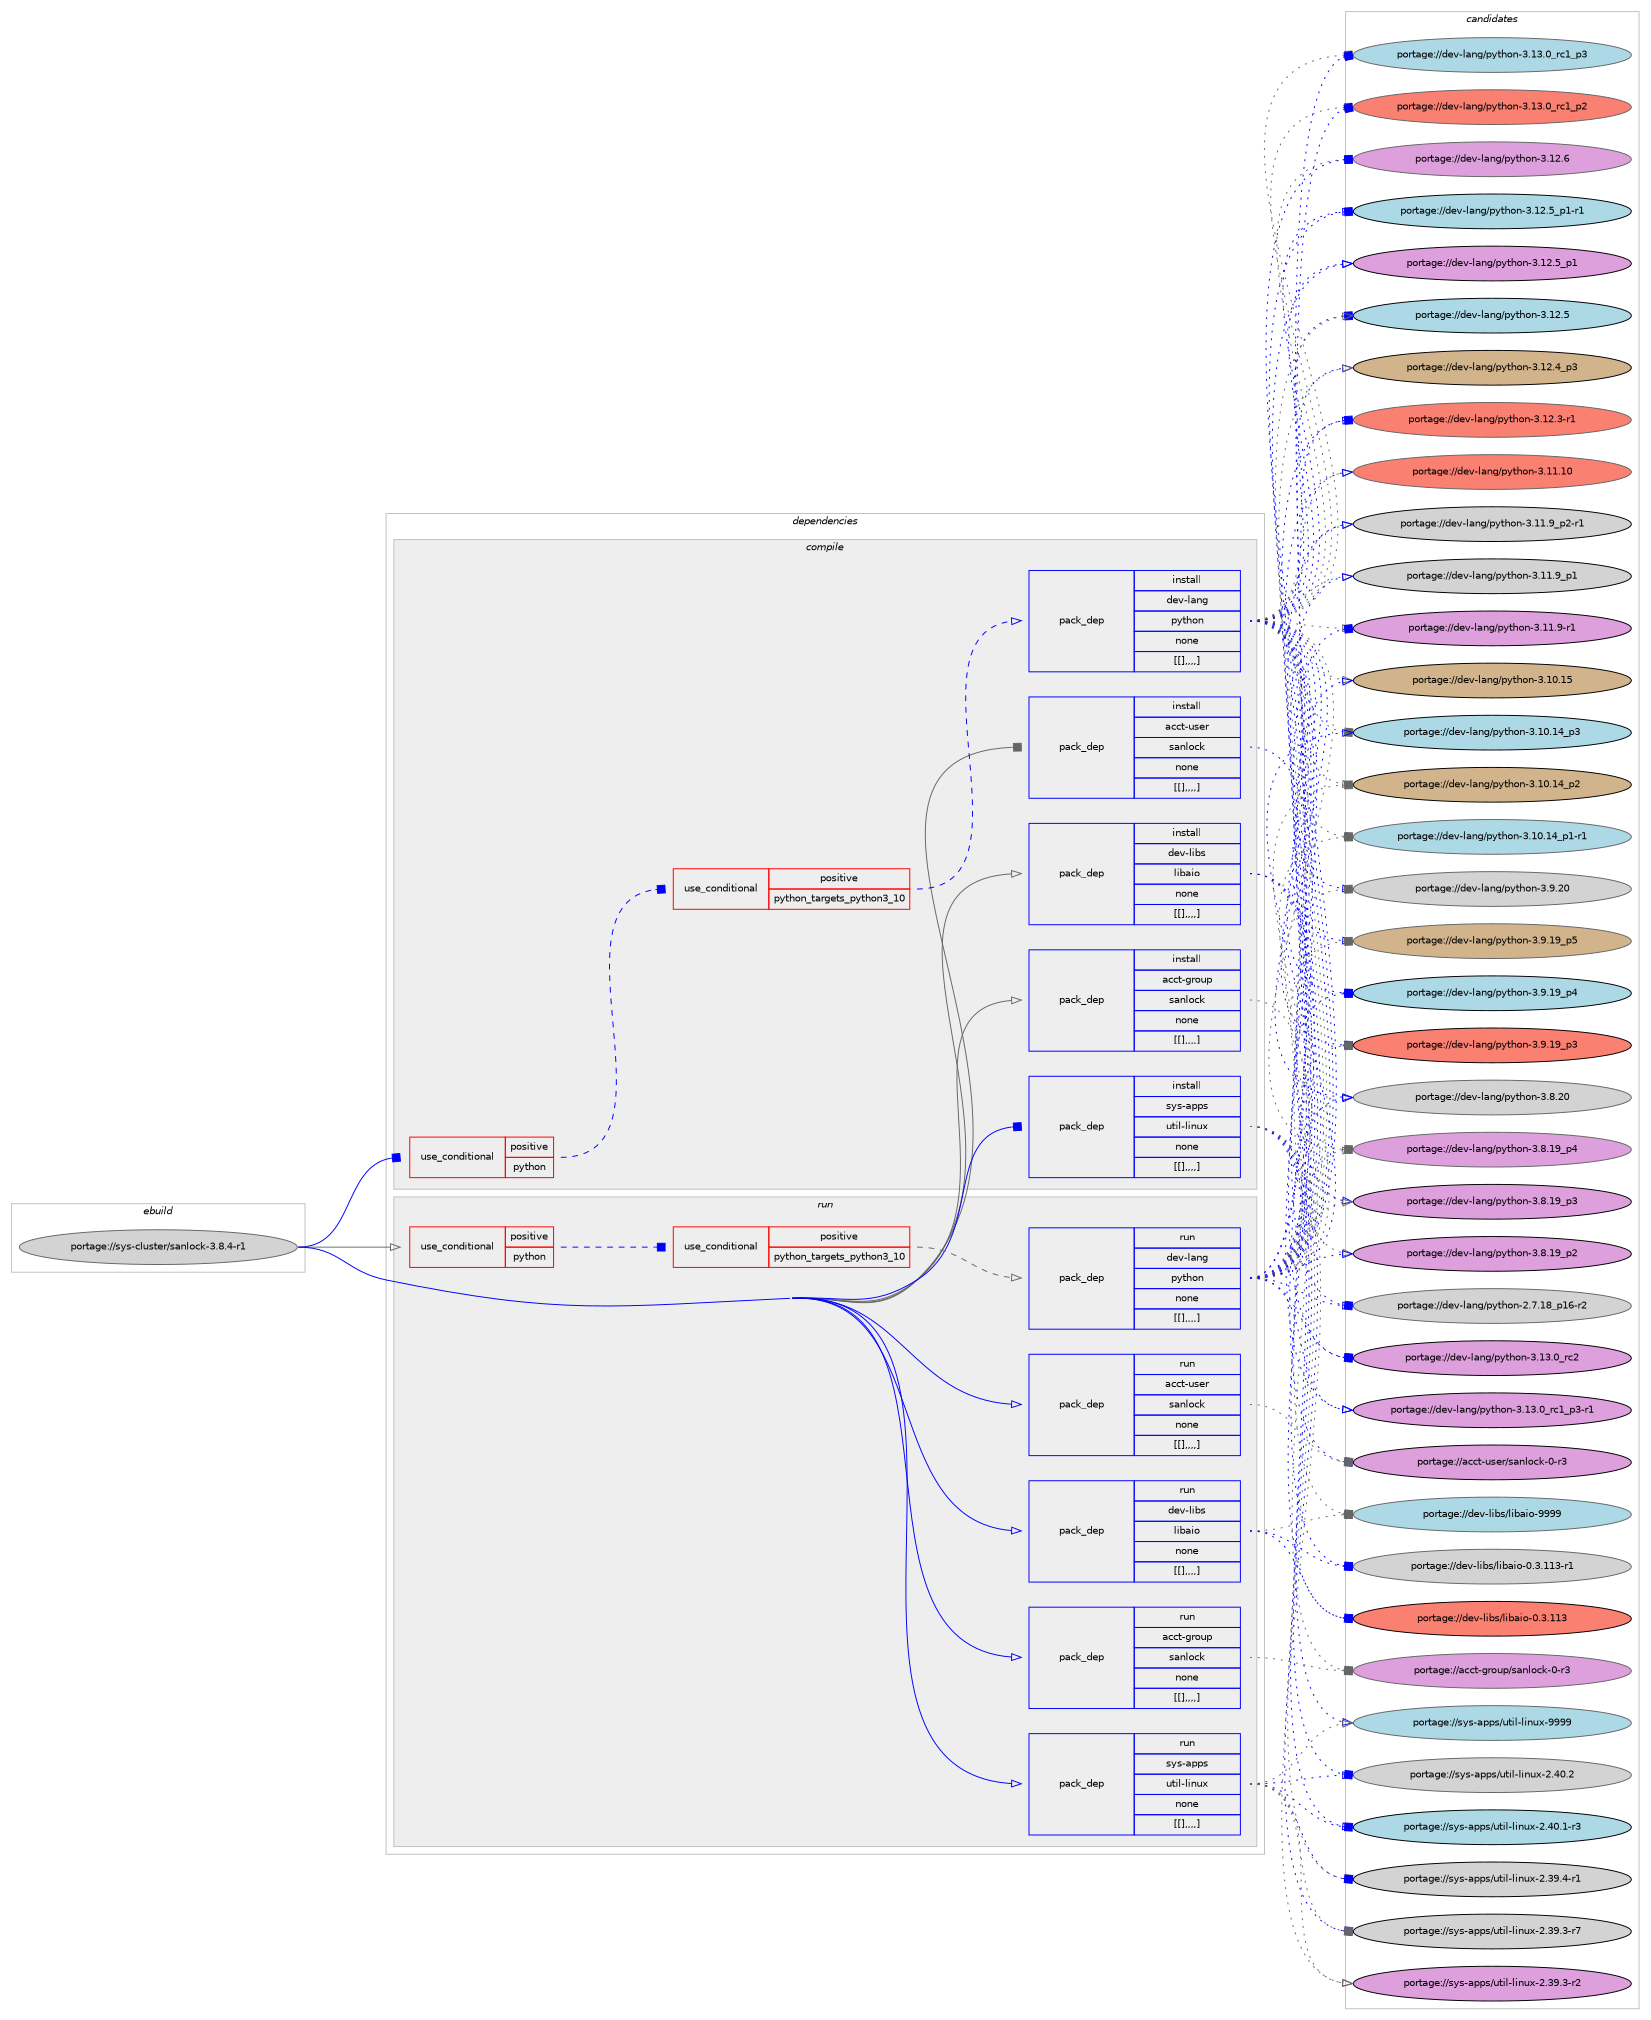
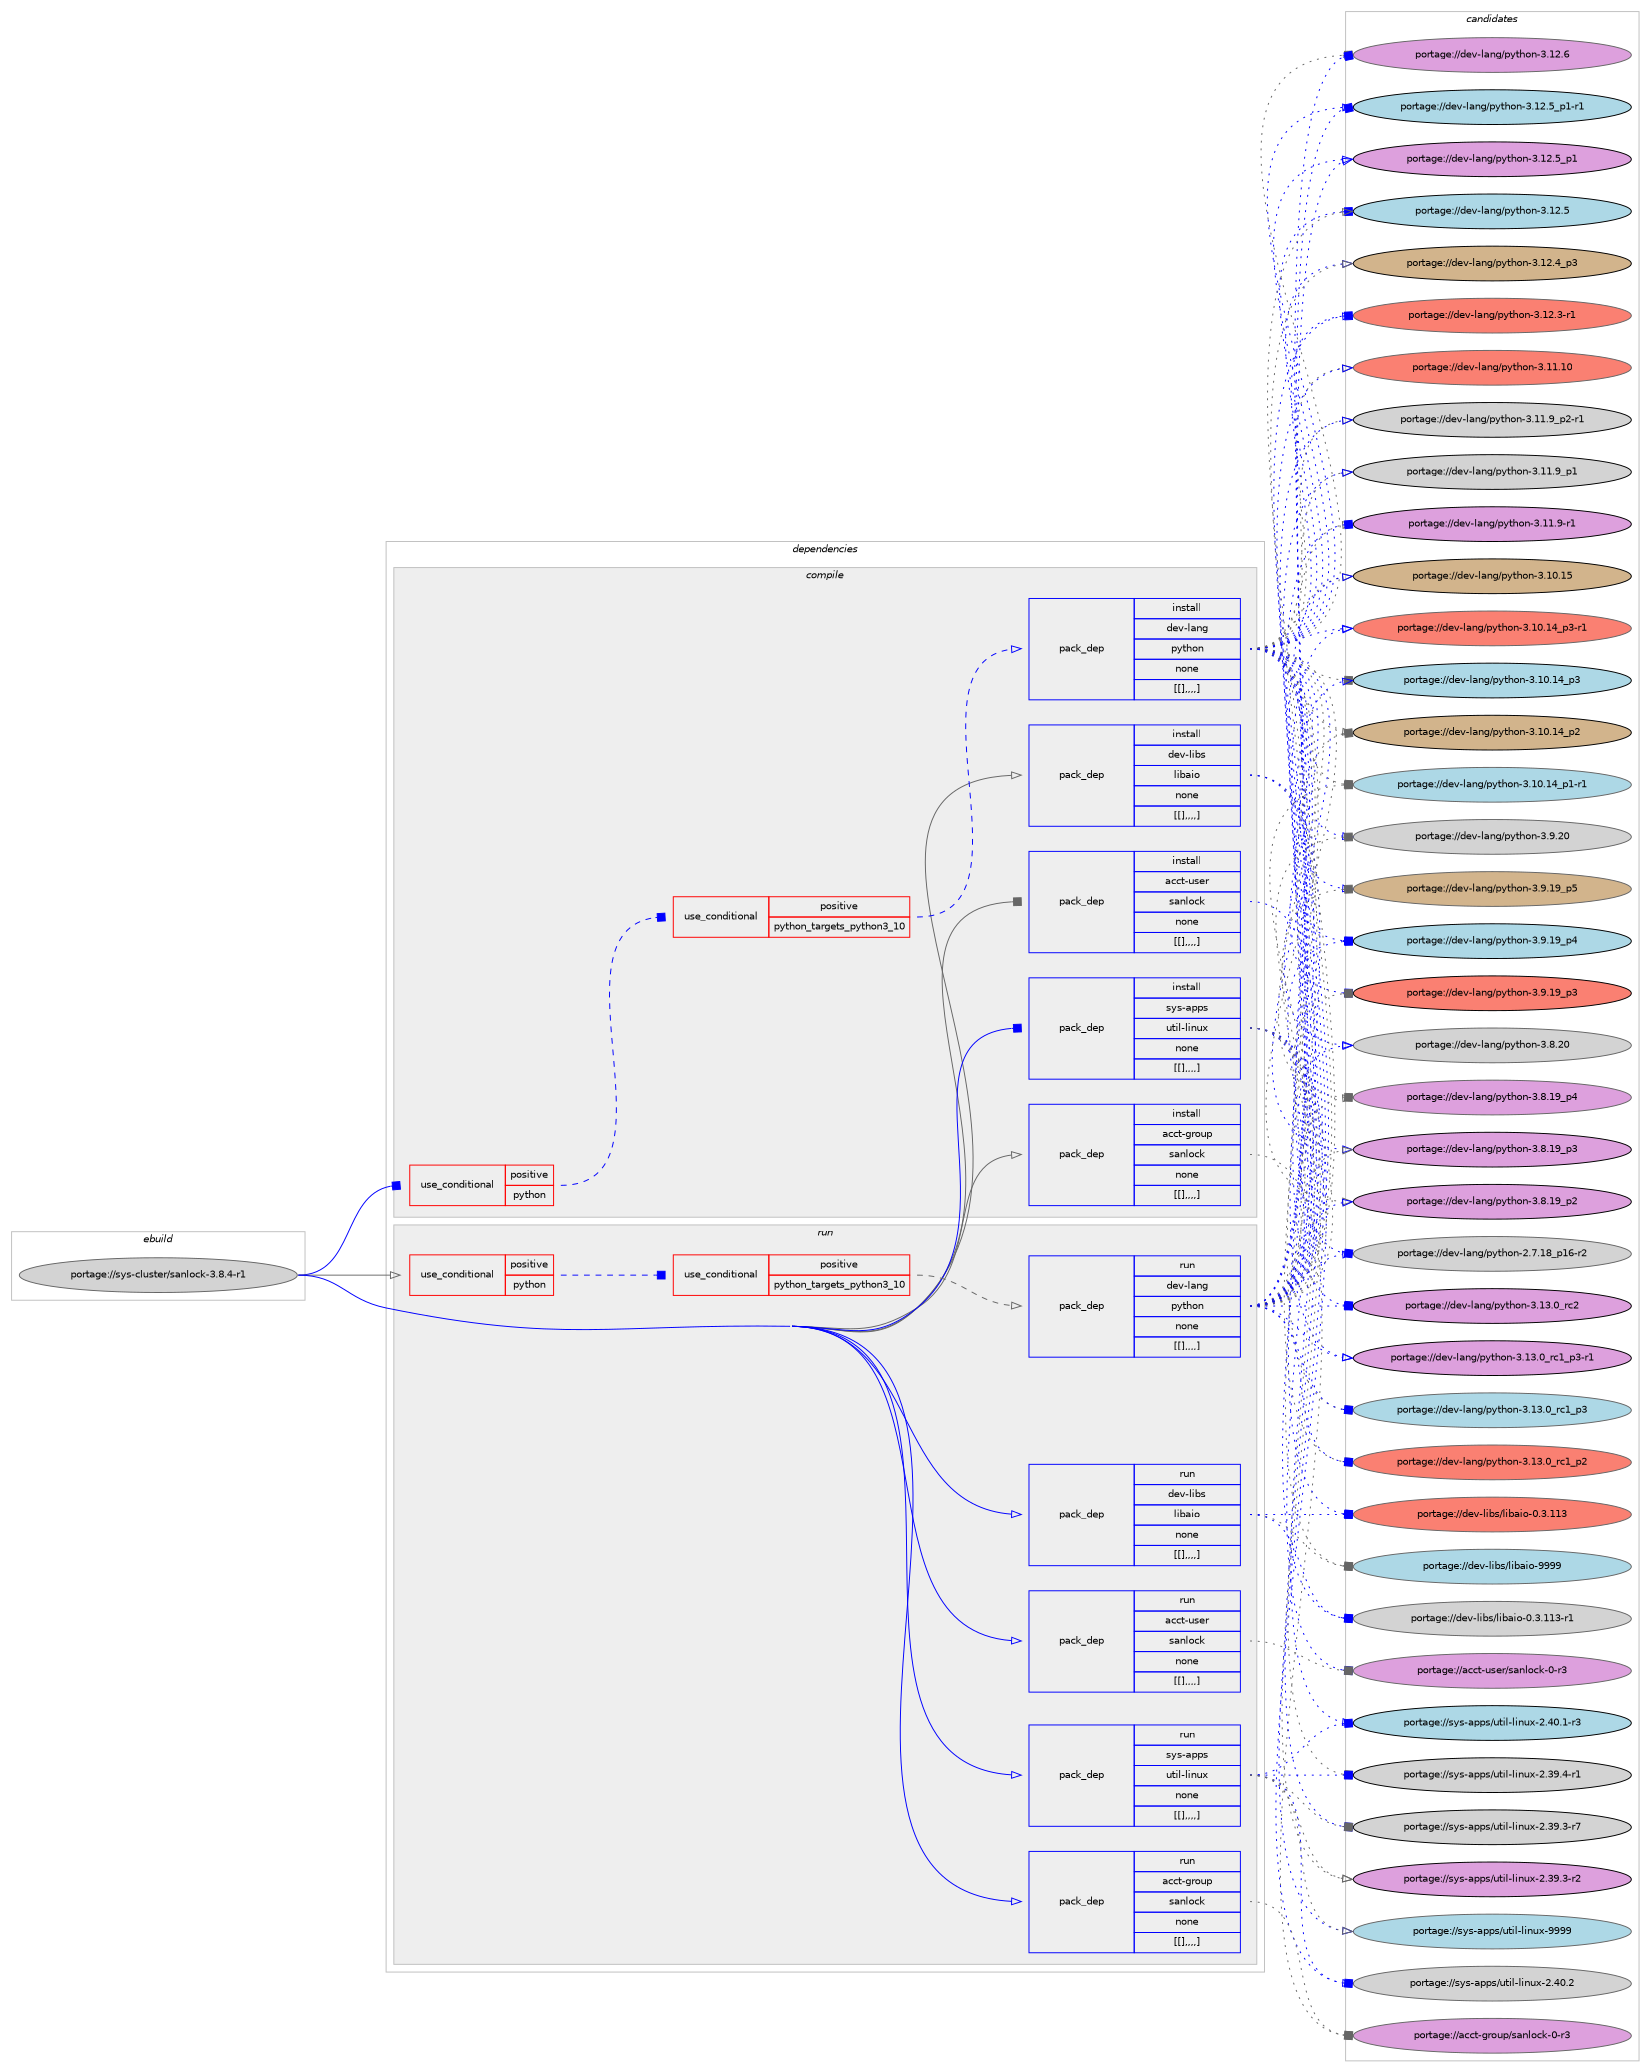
none -> (1492, 628)
(1492, 1462) -> (1492, 1671)
(1492, 1619) -> (1492, 1515)
